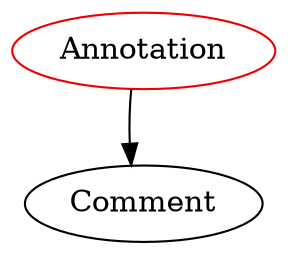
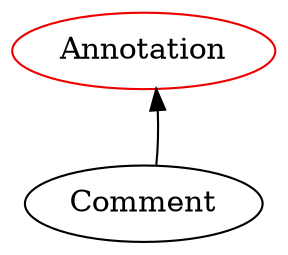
(130, 116) -> (158, 138)
